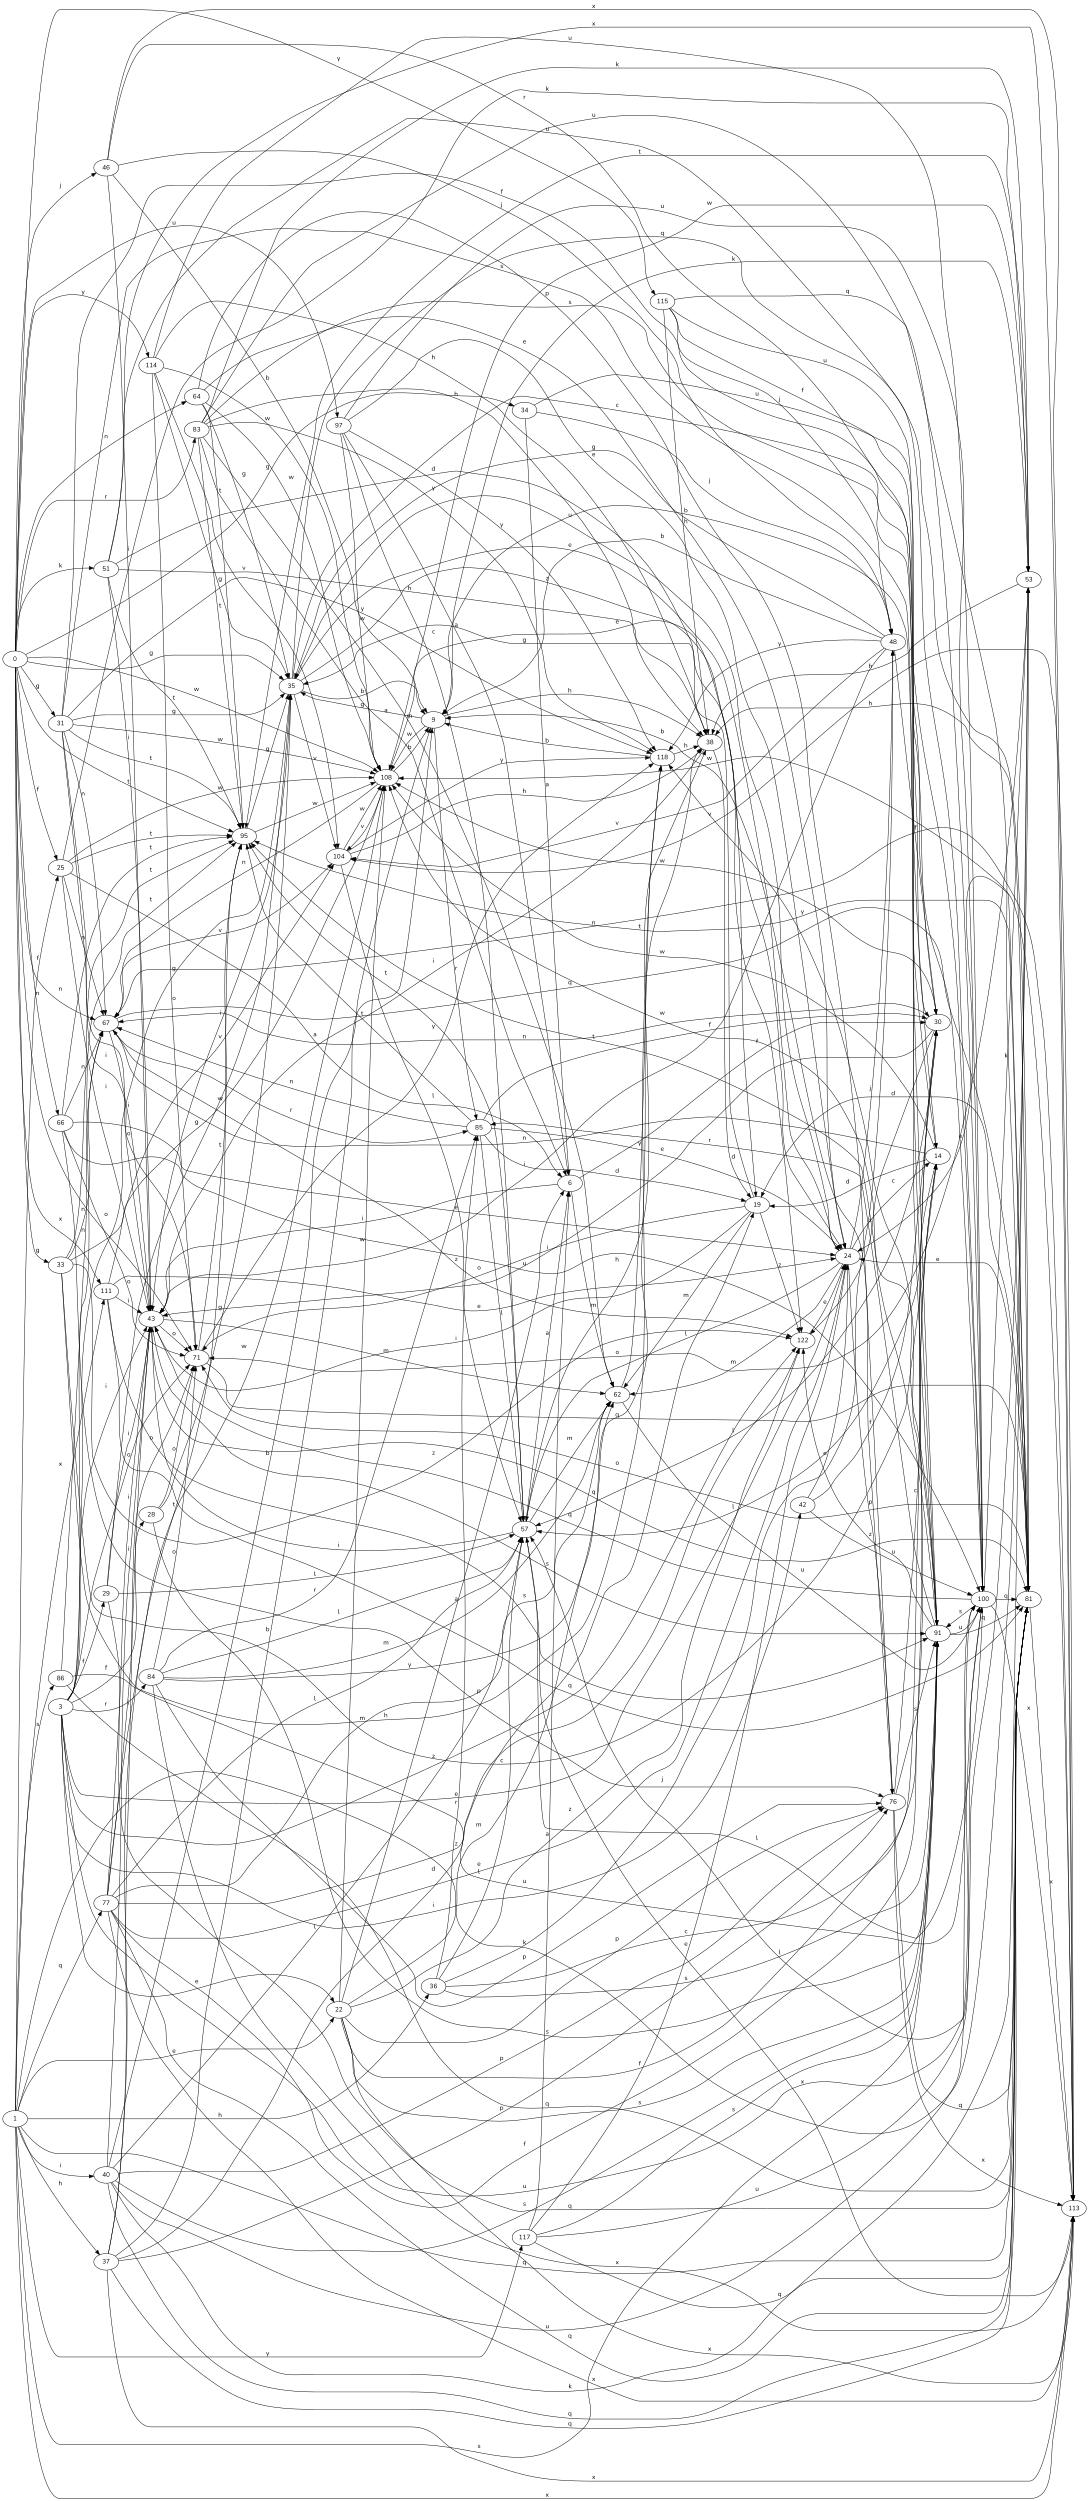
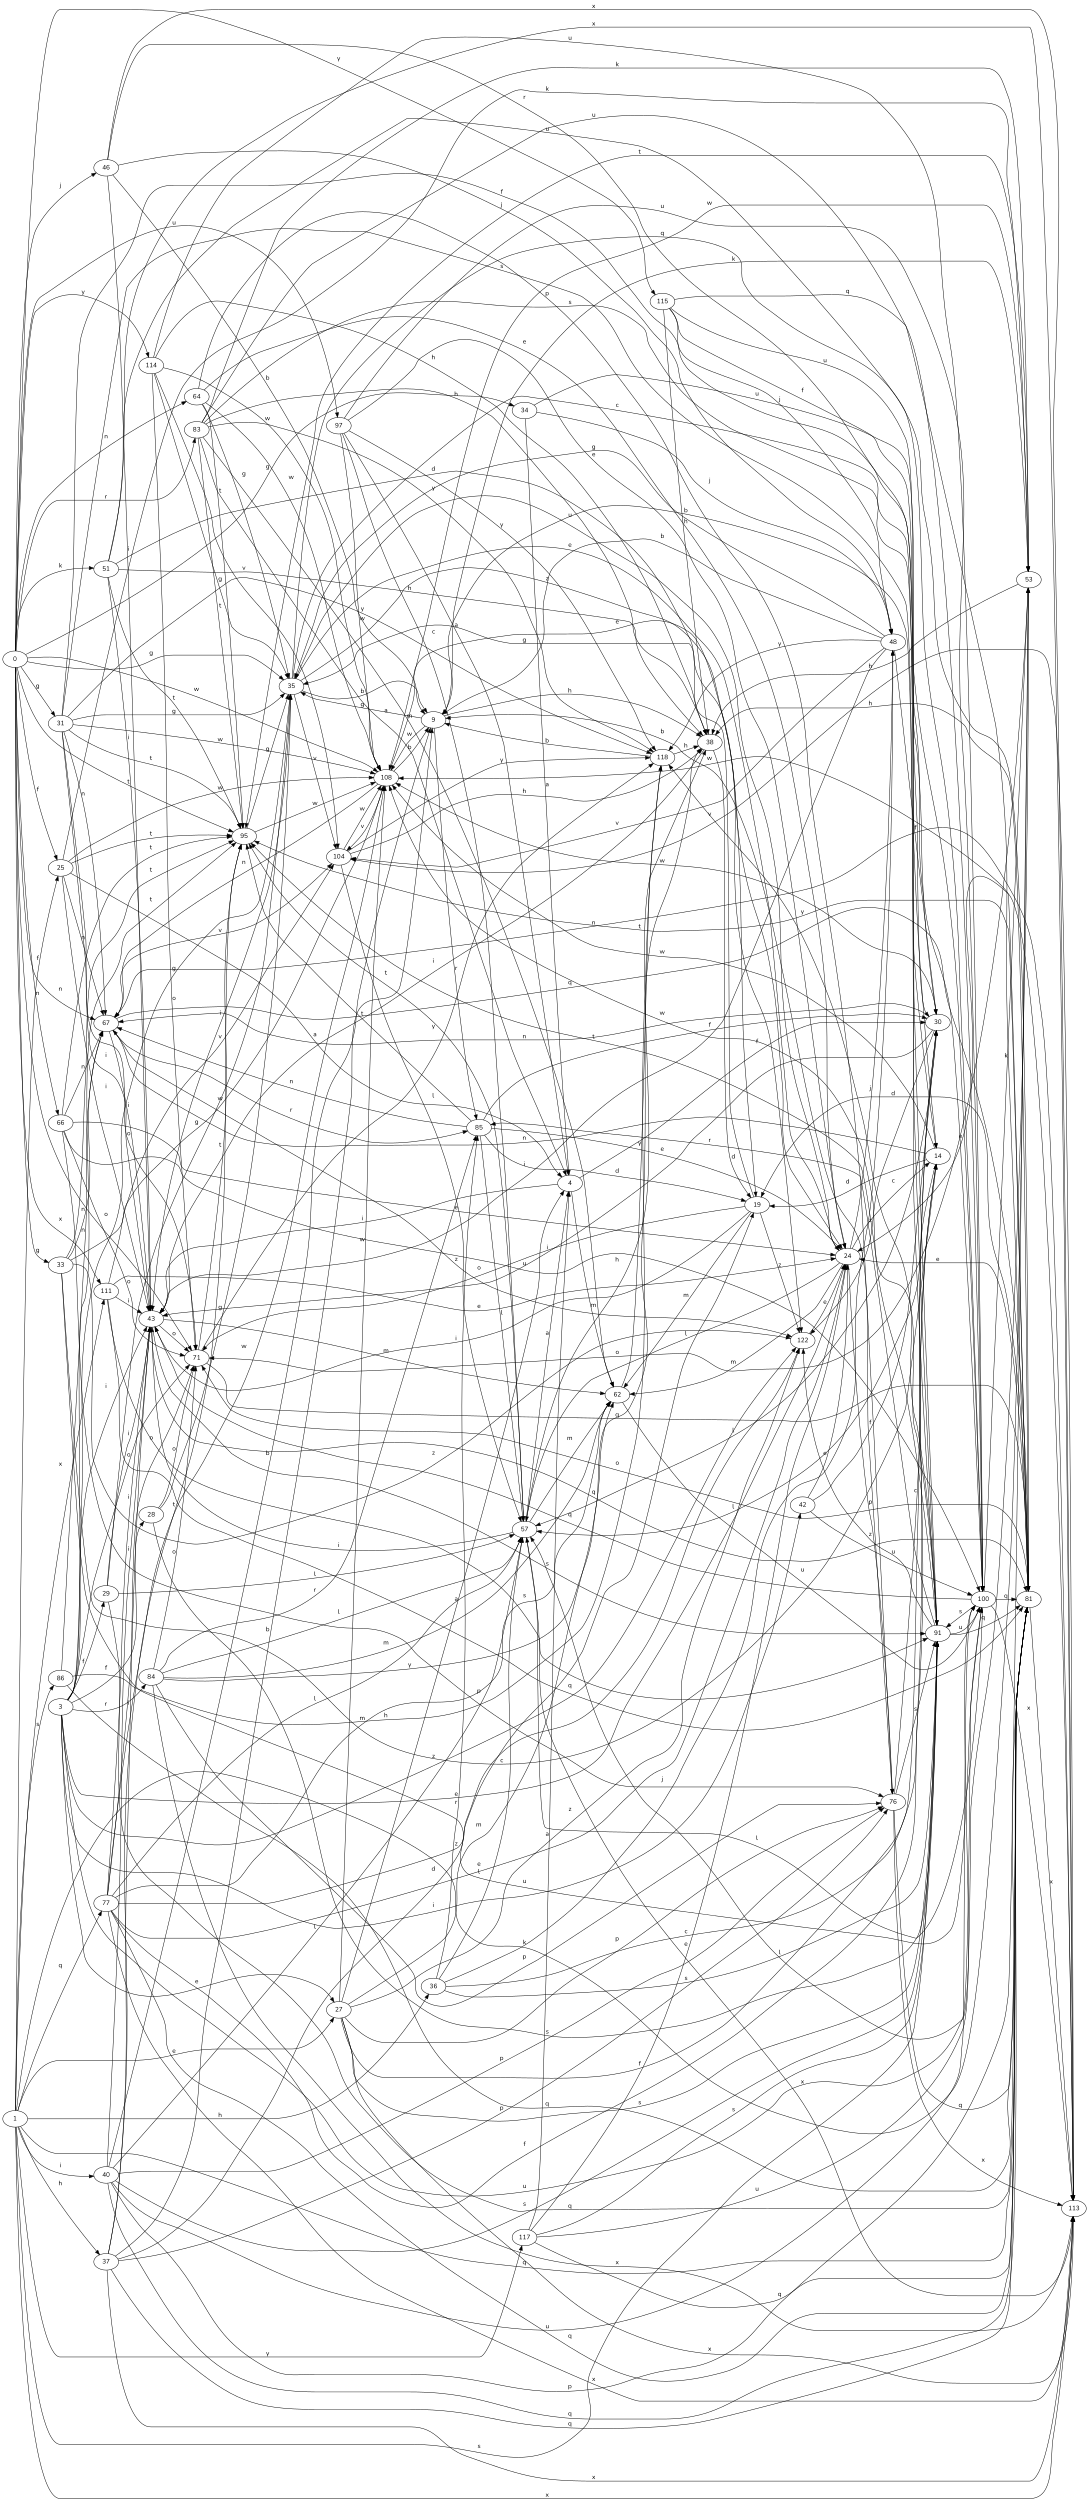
(570, 1183) -> (570, 1183)
(339, 2010) -> (339, 2010)
(570, 2387) -> (570, 2387)
